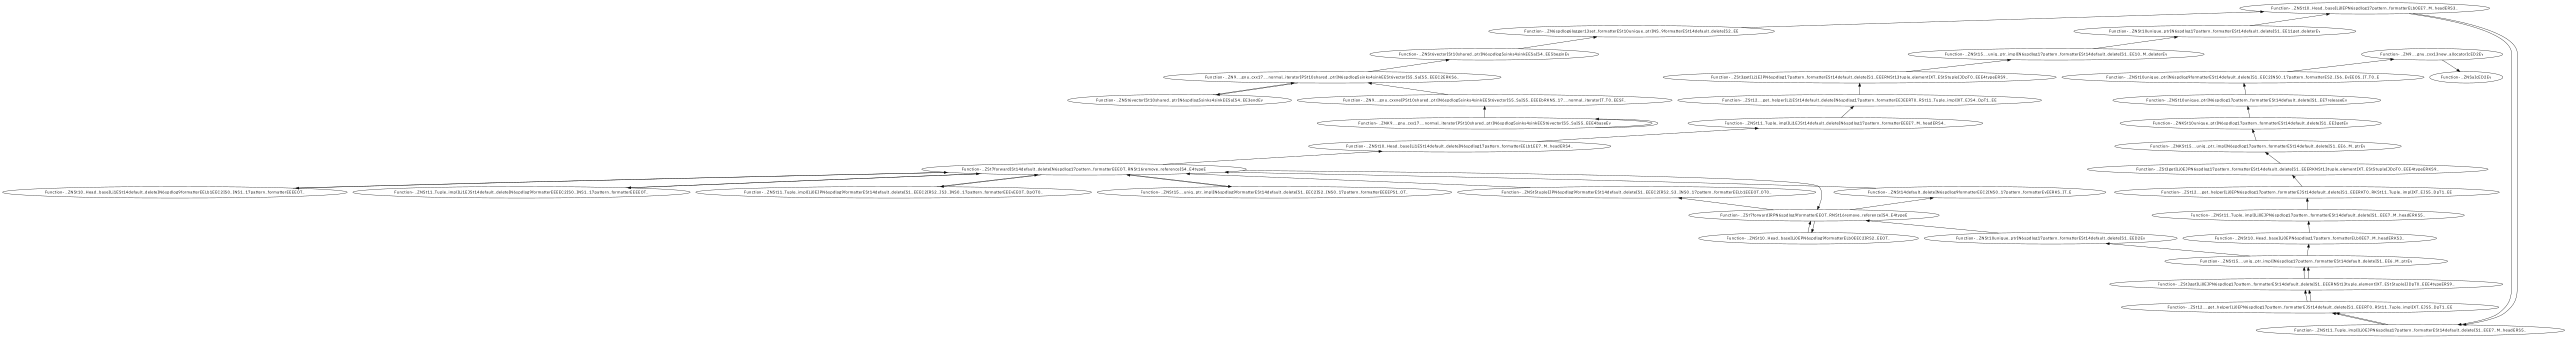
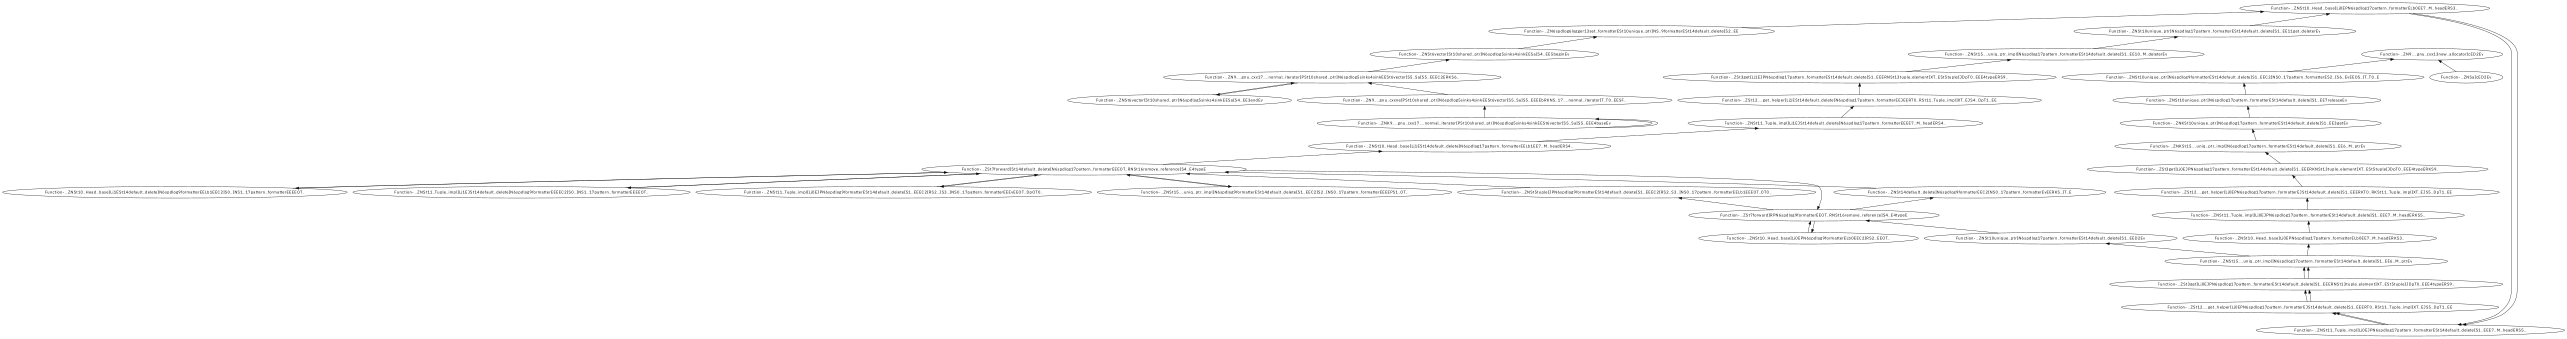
(2450, 65) -> (2449, 67)
